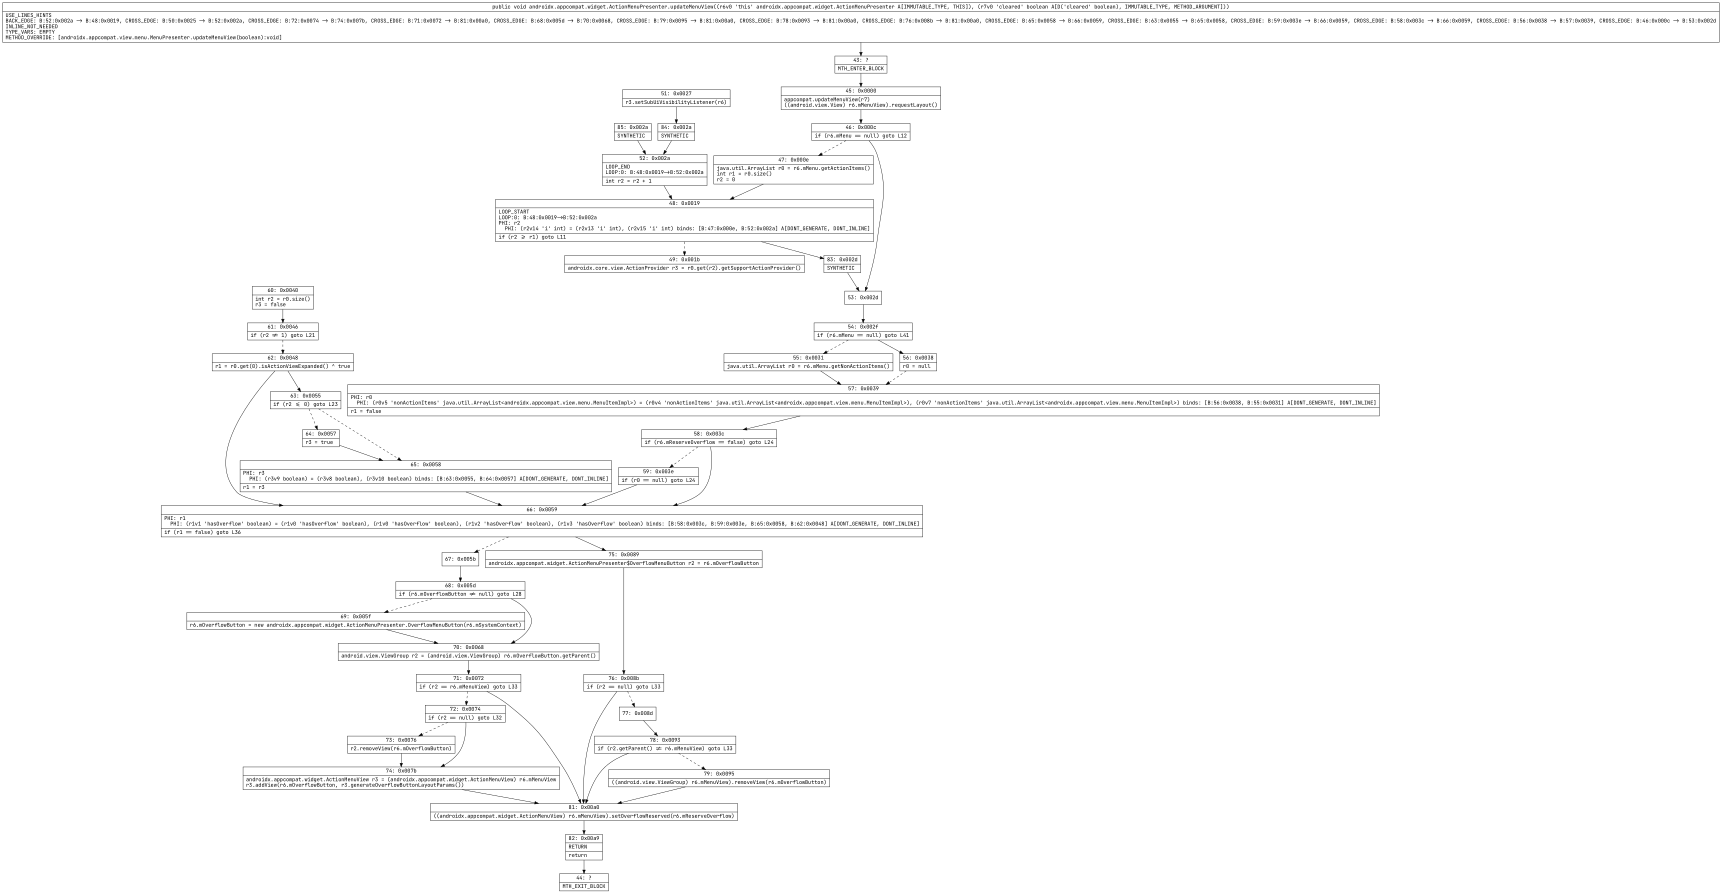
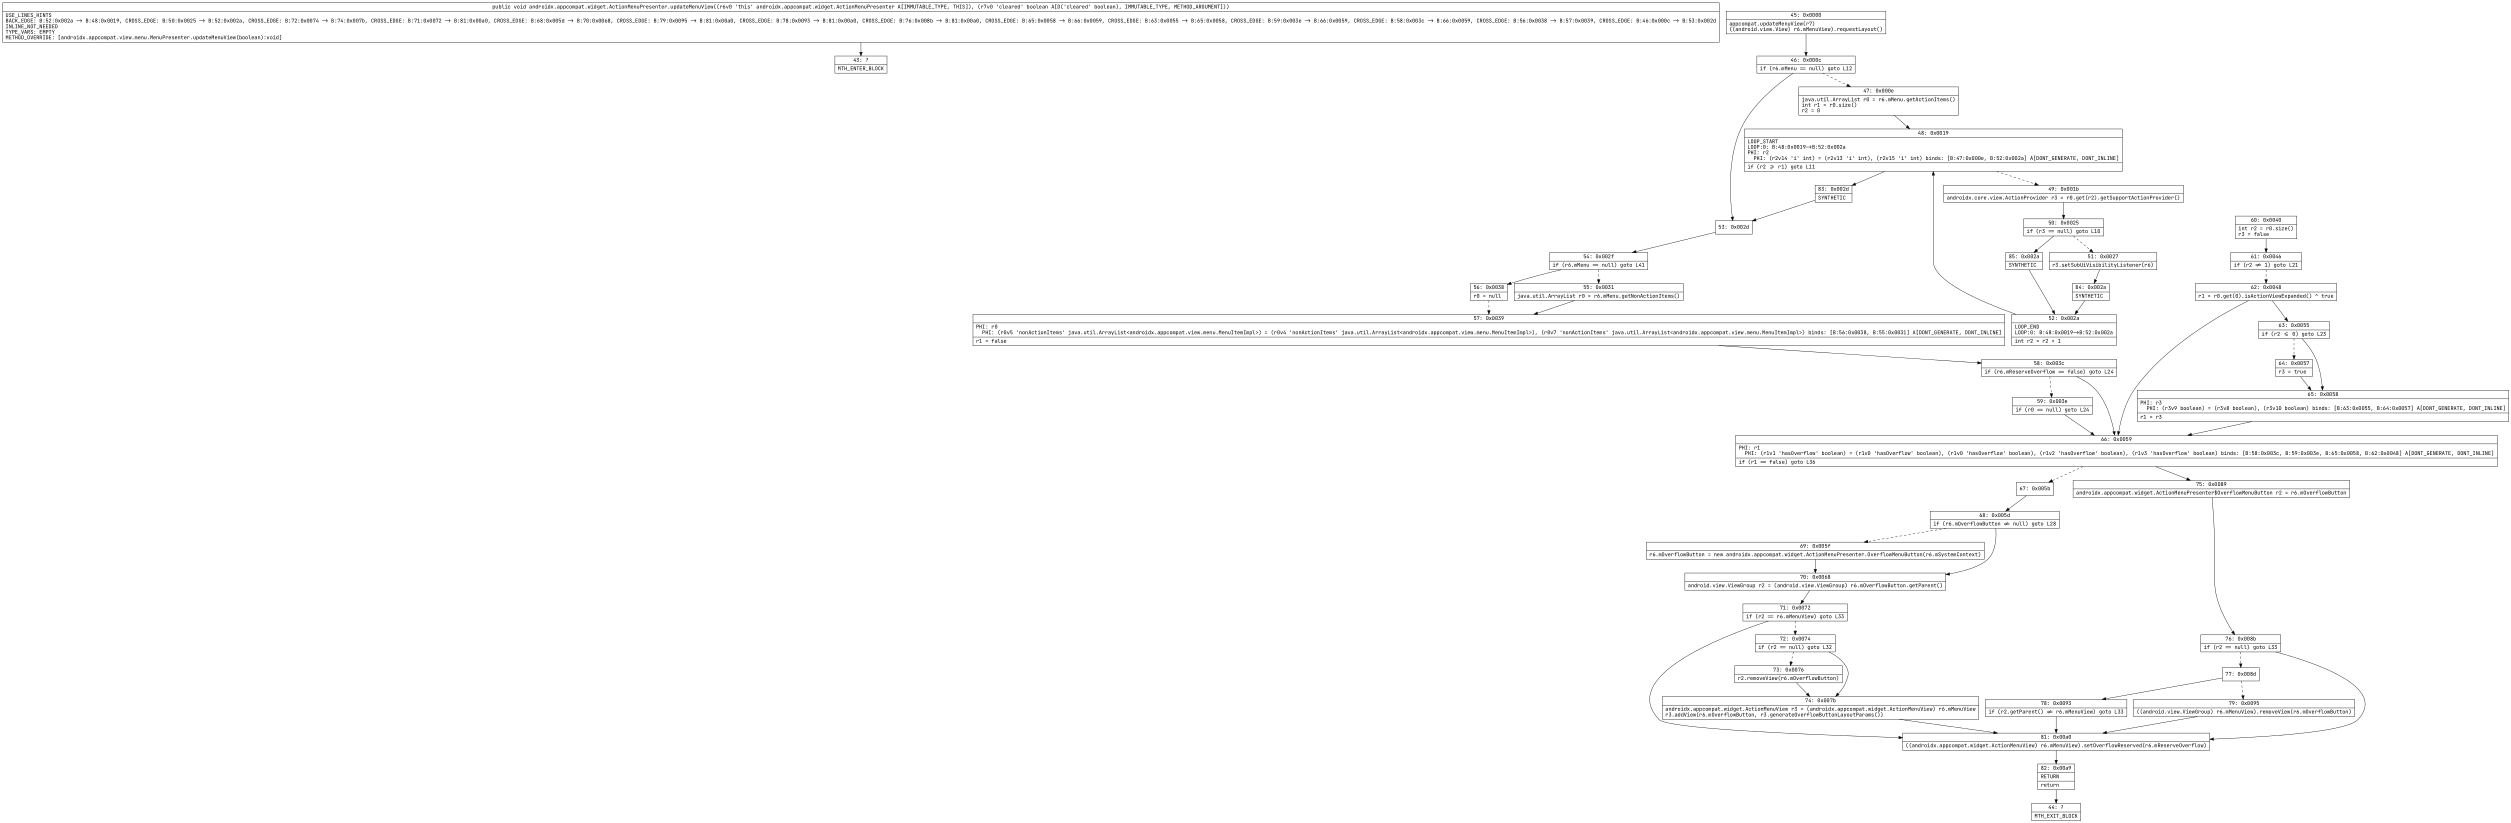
(861, 78) -> none
none -> (2064, 227)
(358, 434) -> (2317, 361)
(691, 760) -> (2242, 688)
